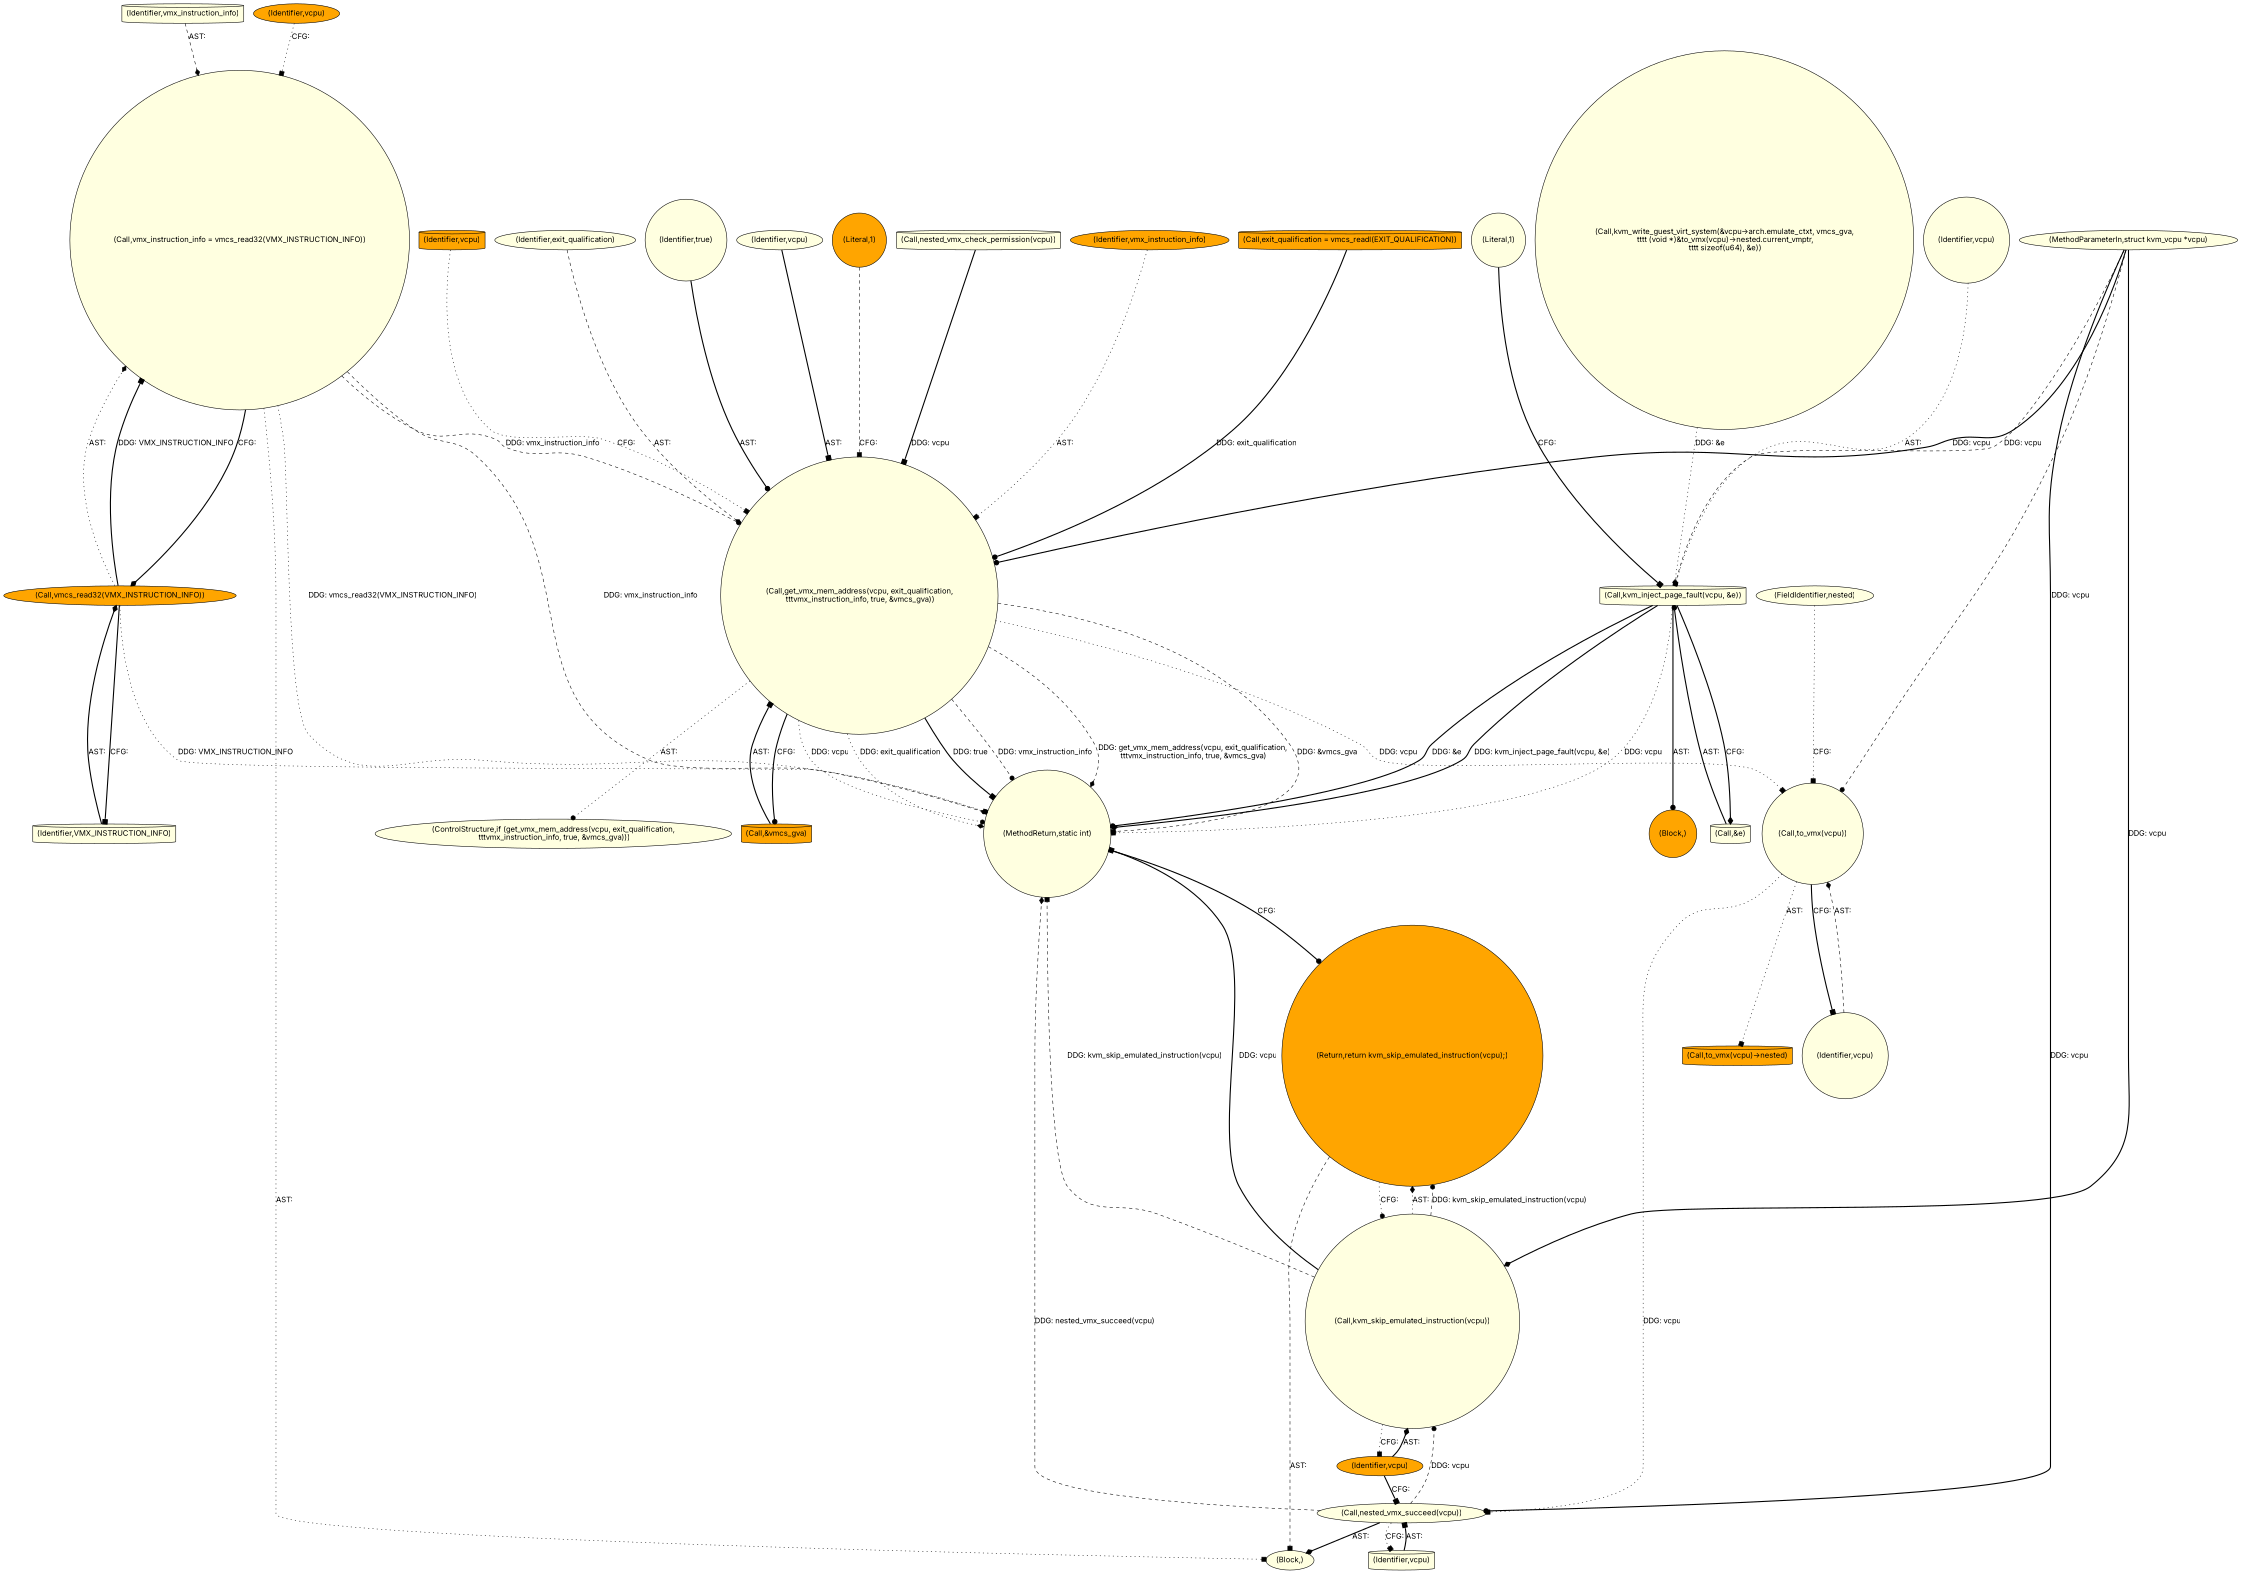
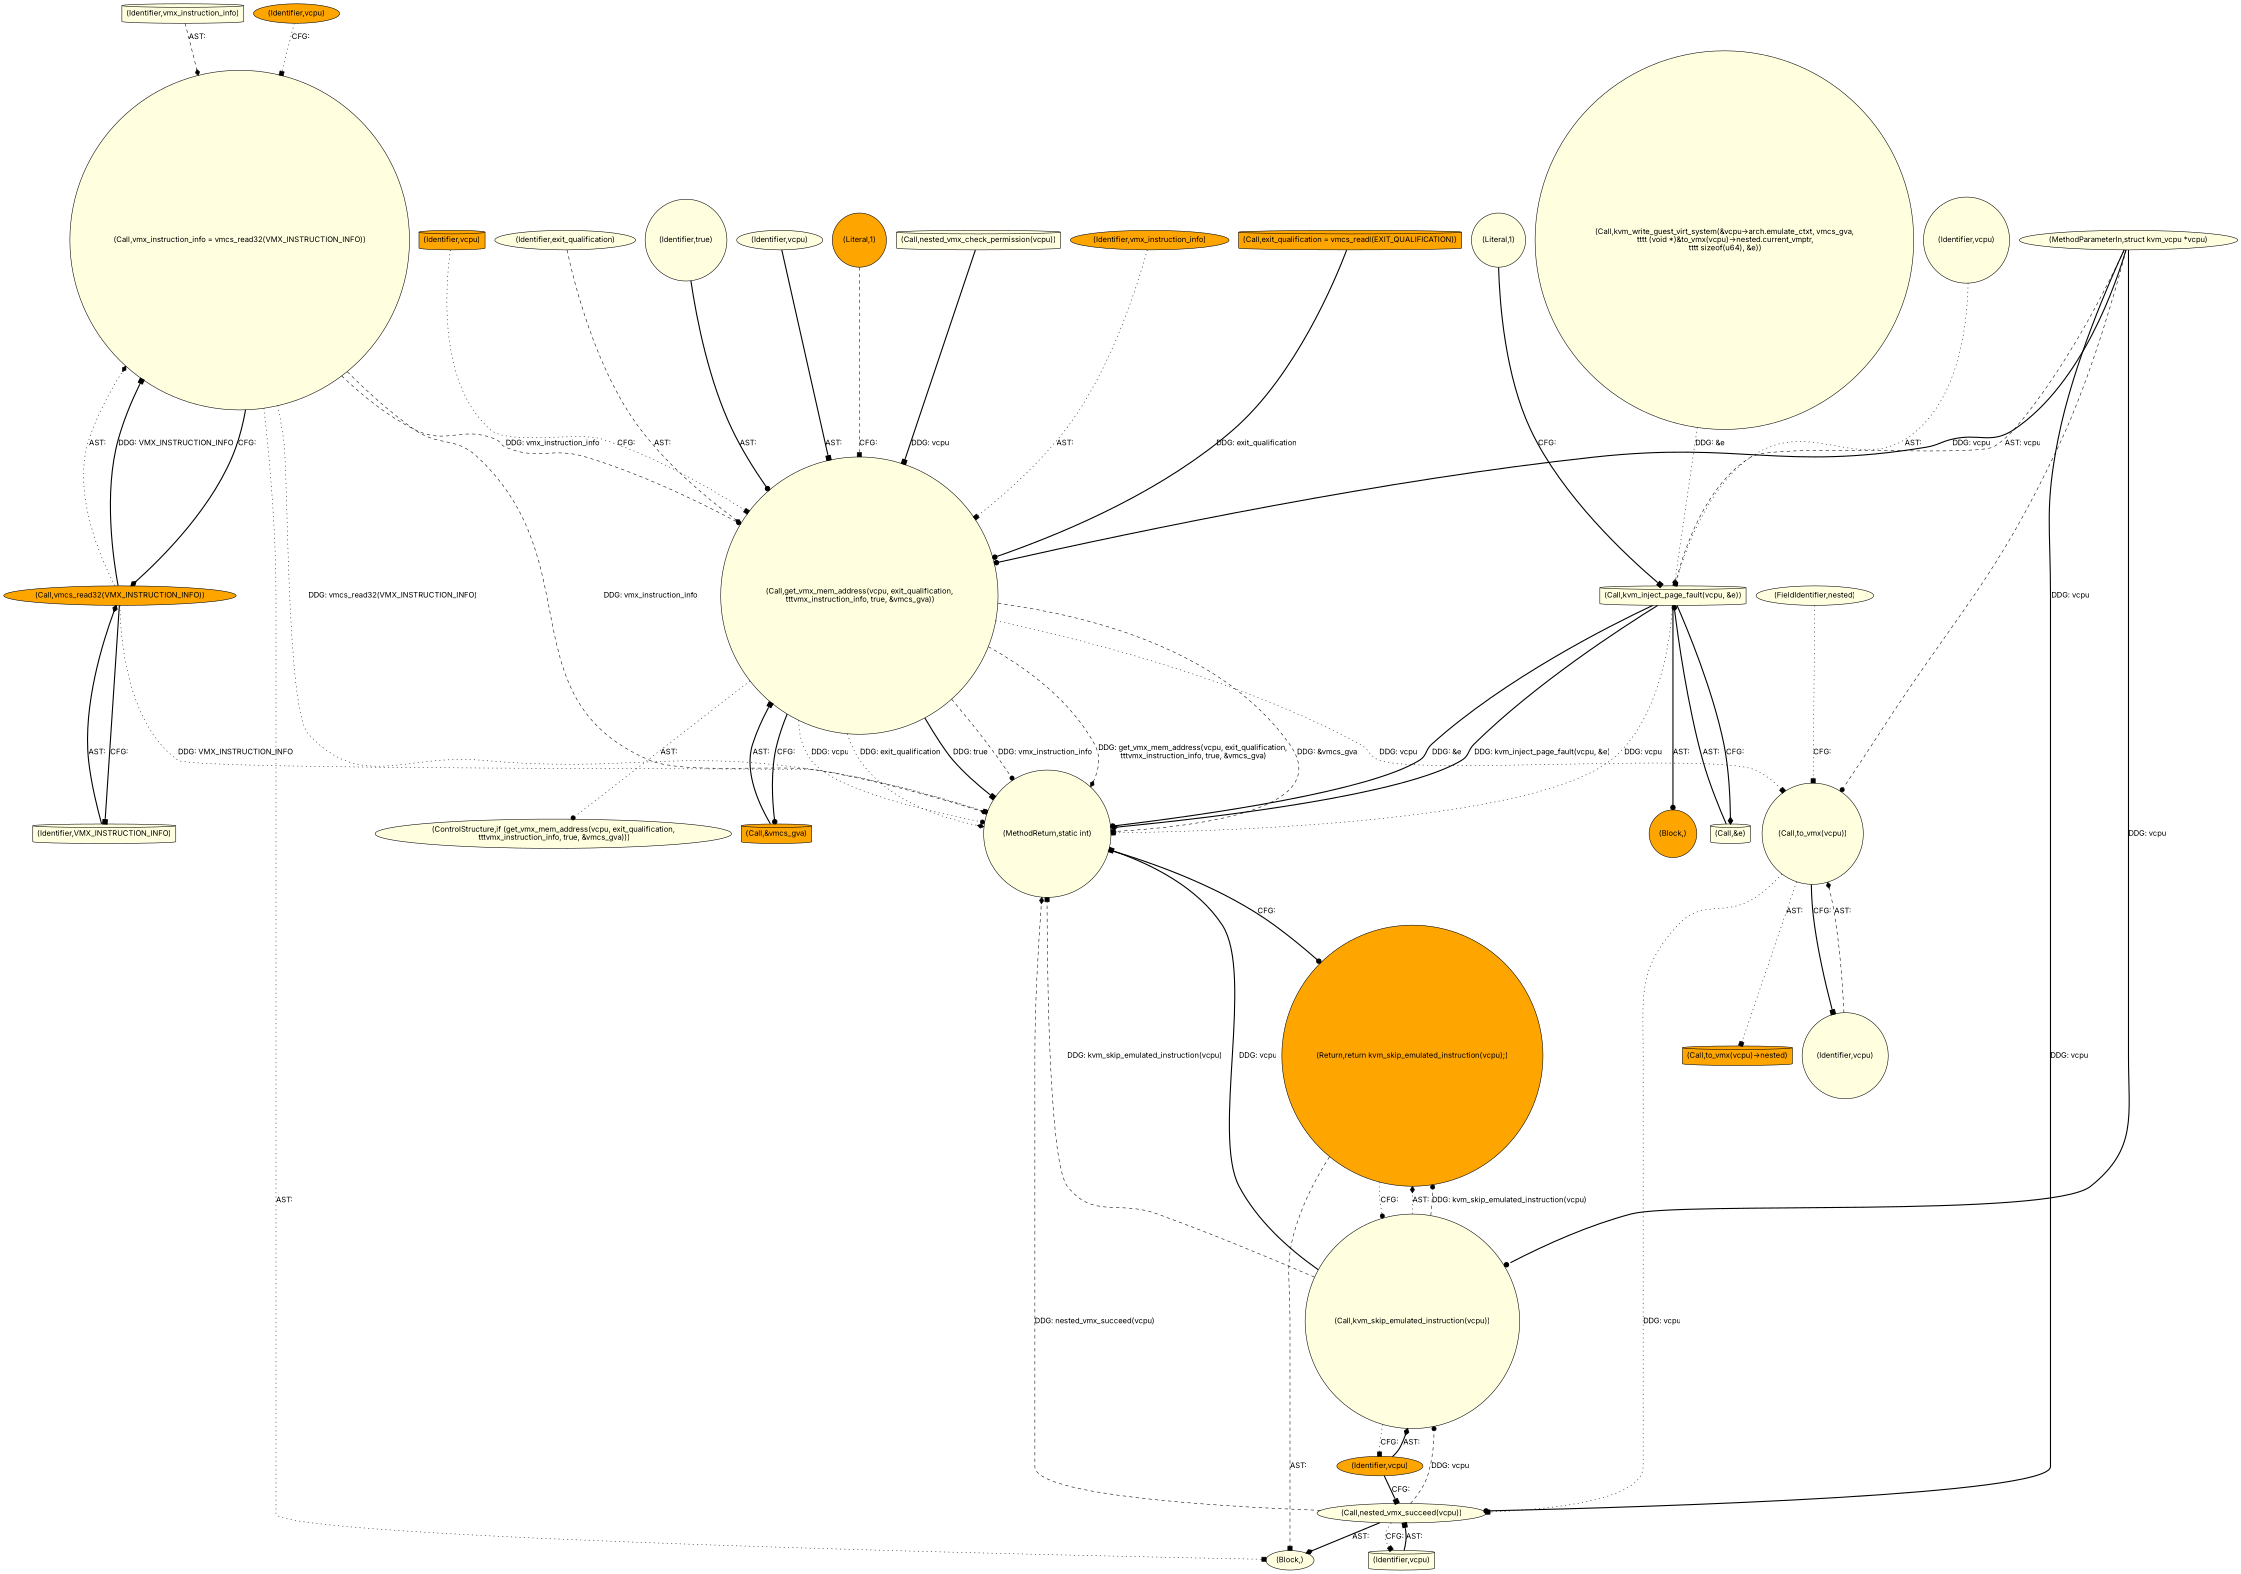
(2023, 443) -> (2023, 443)
(2128, 1020) -> (2128, 1020)
